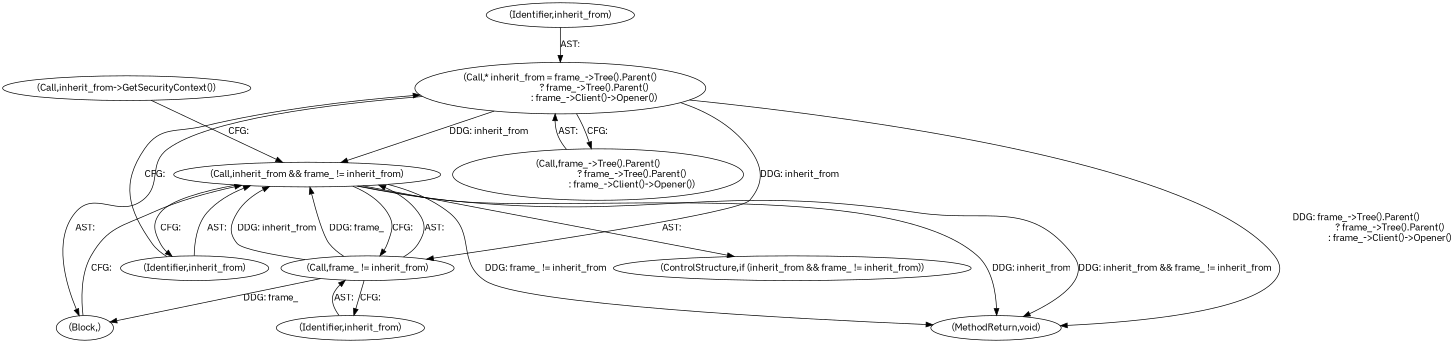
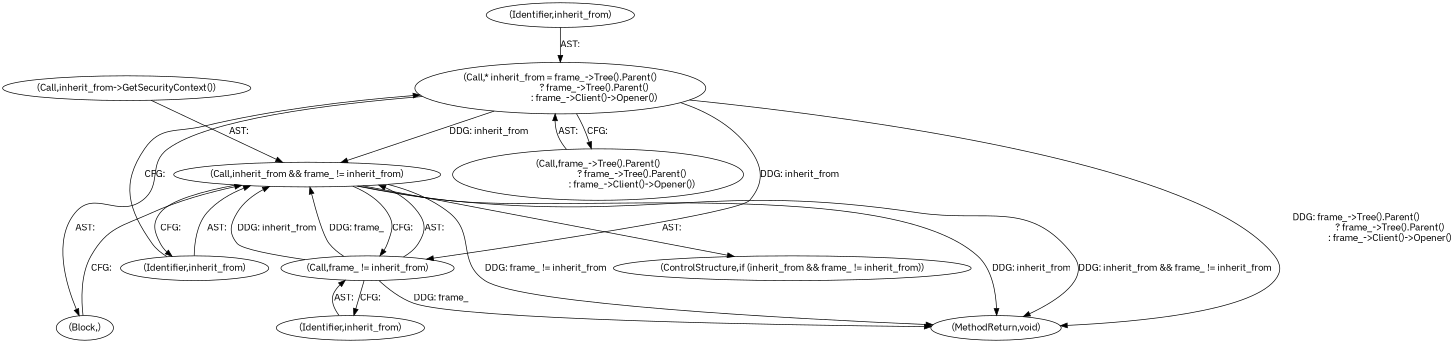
(240, 131) -> (240, 131)
(219, 300) -> (648, 321)
